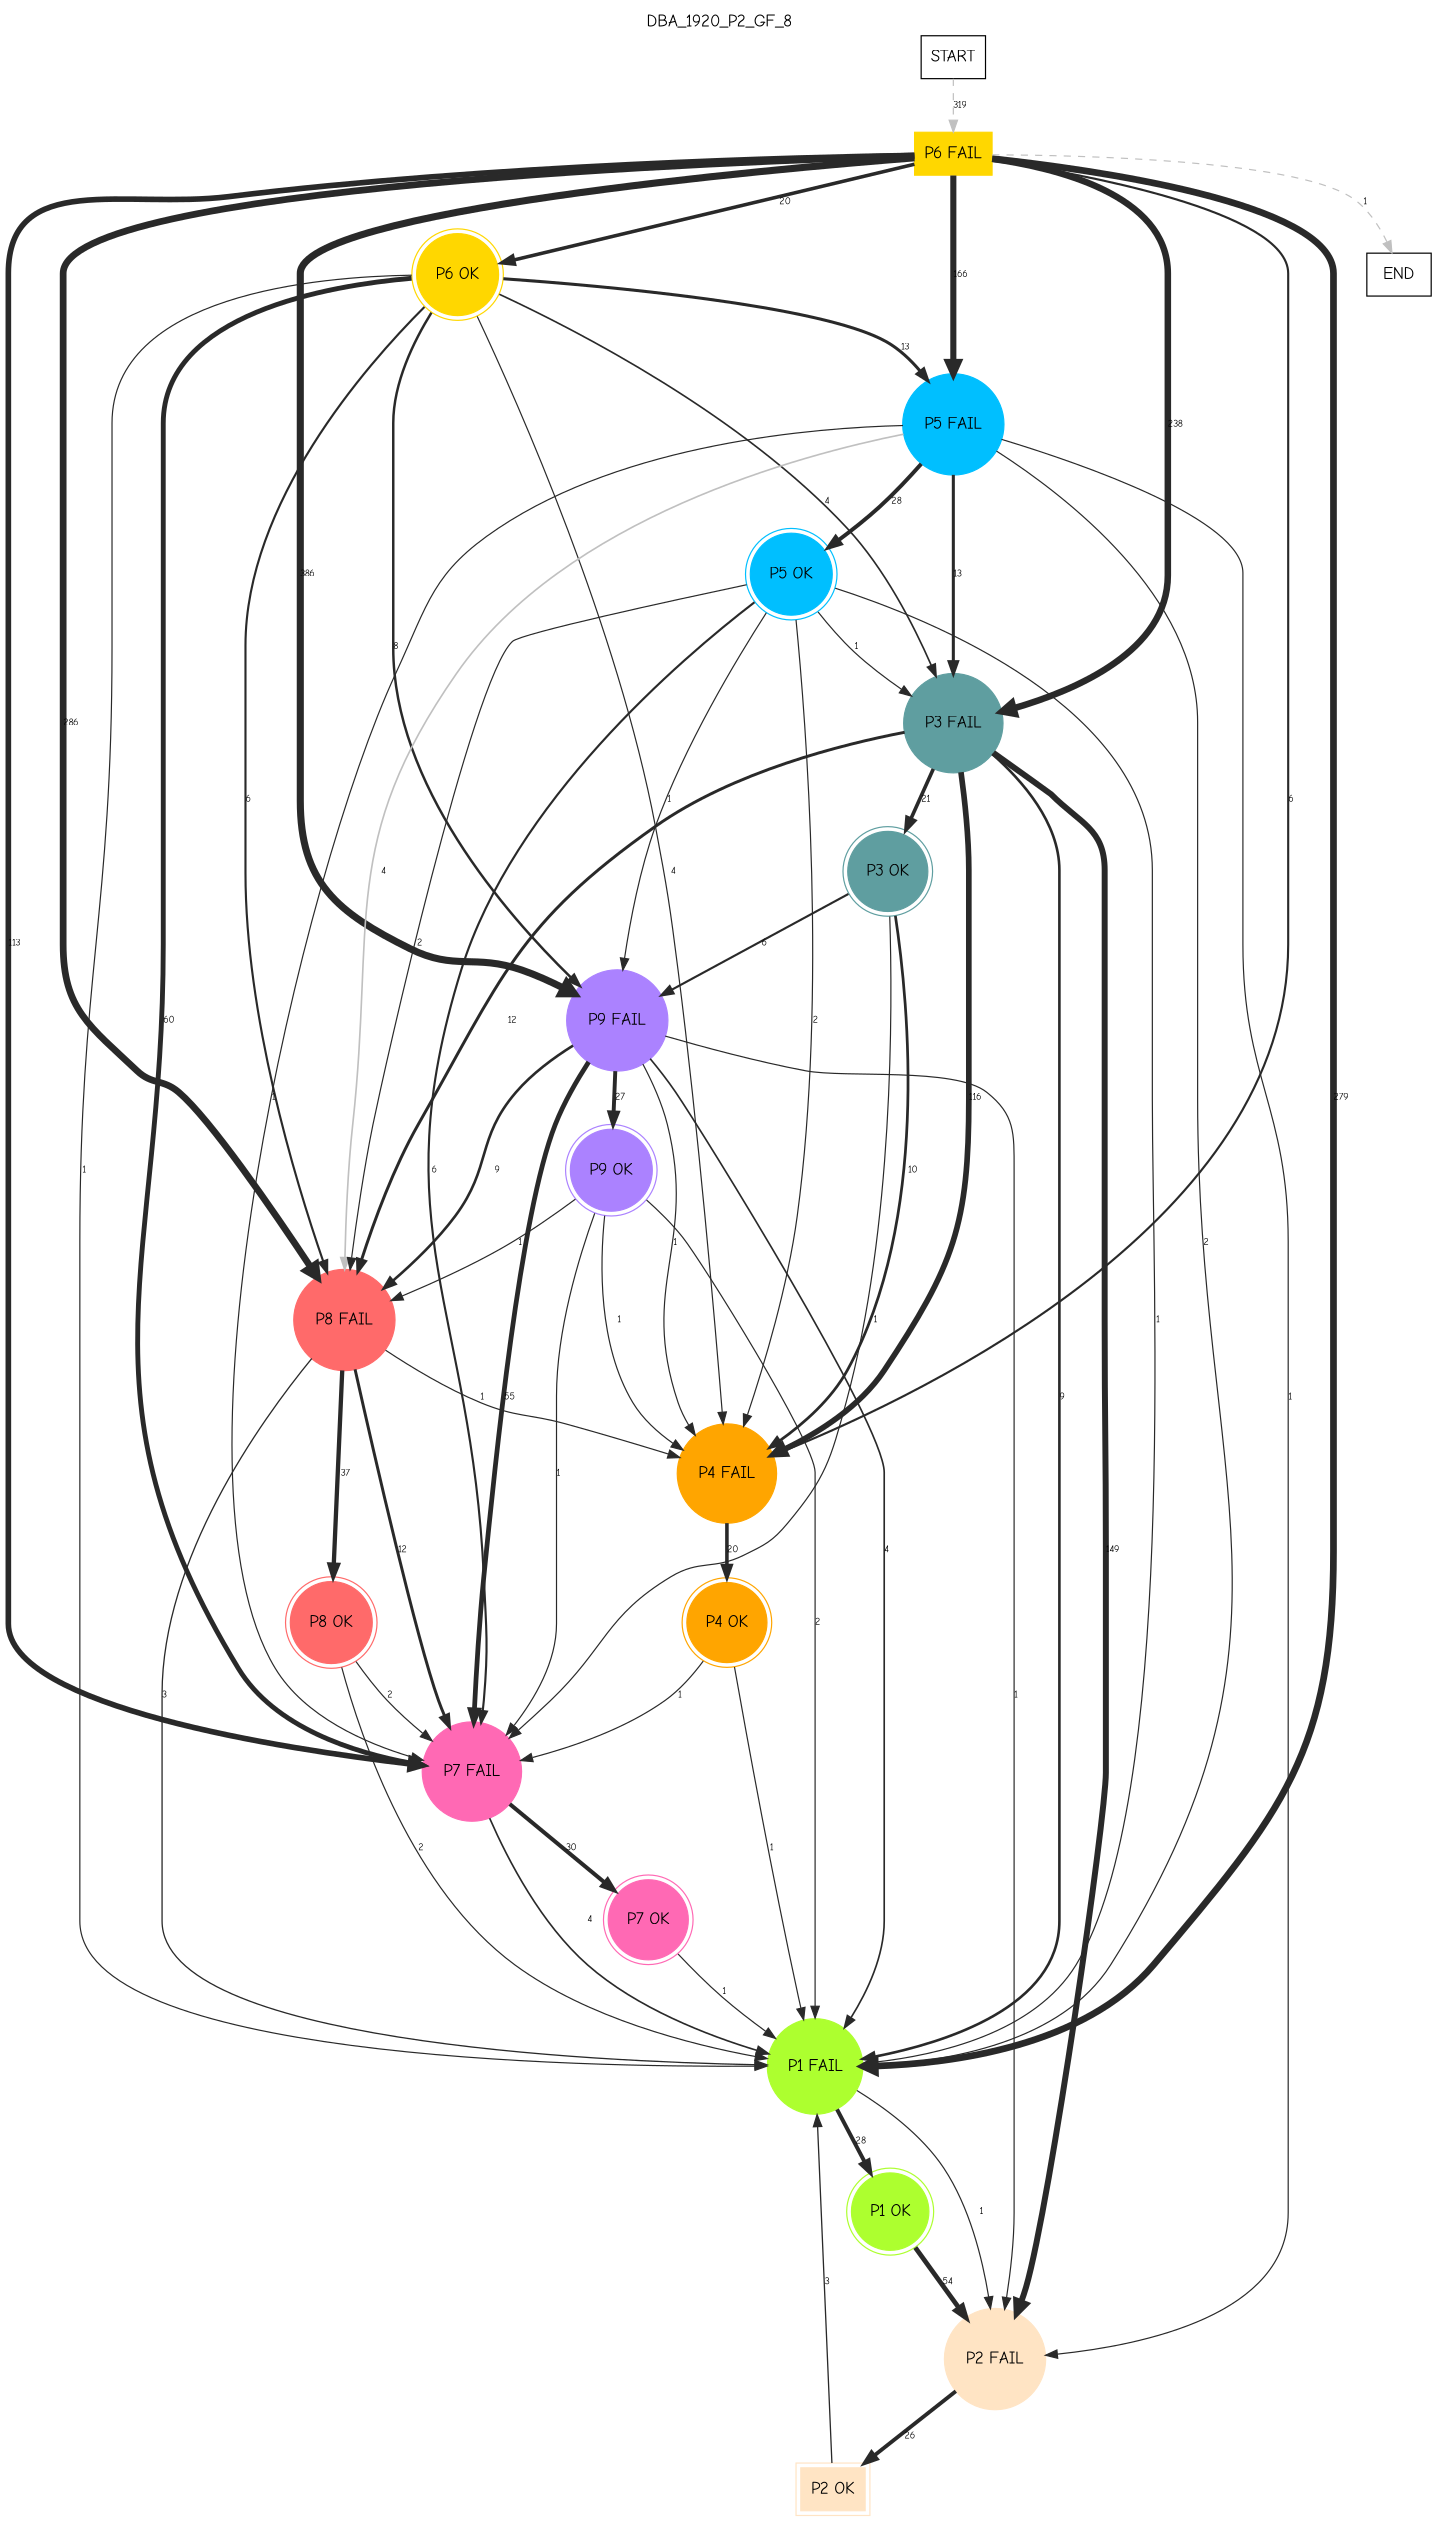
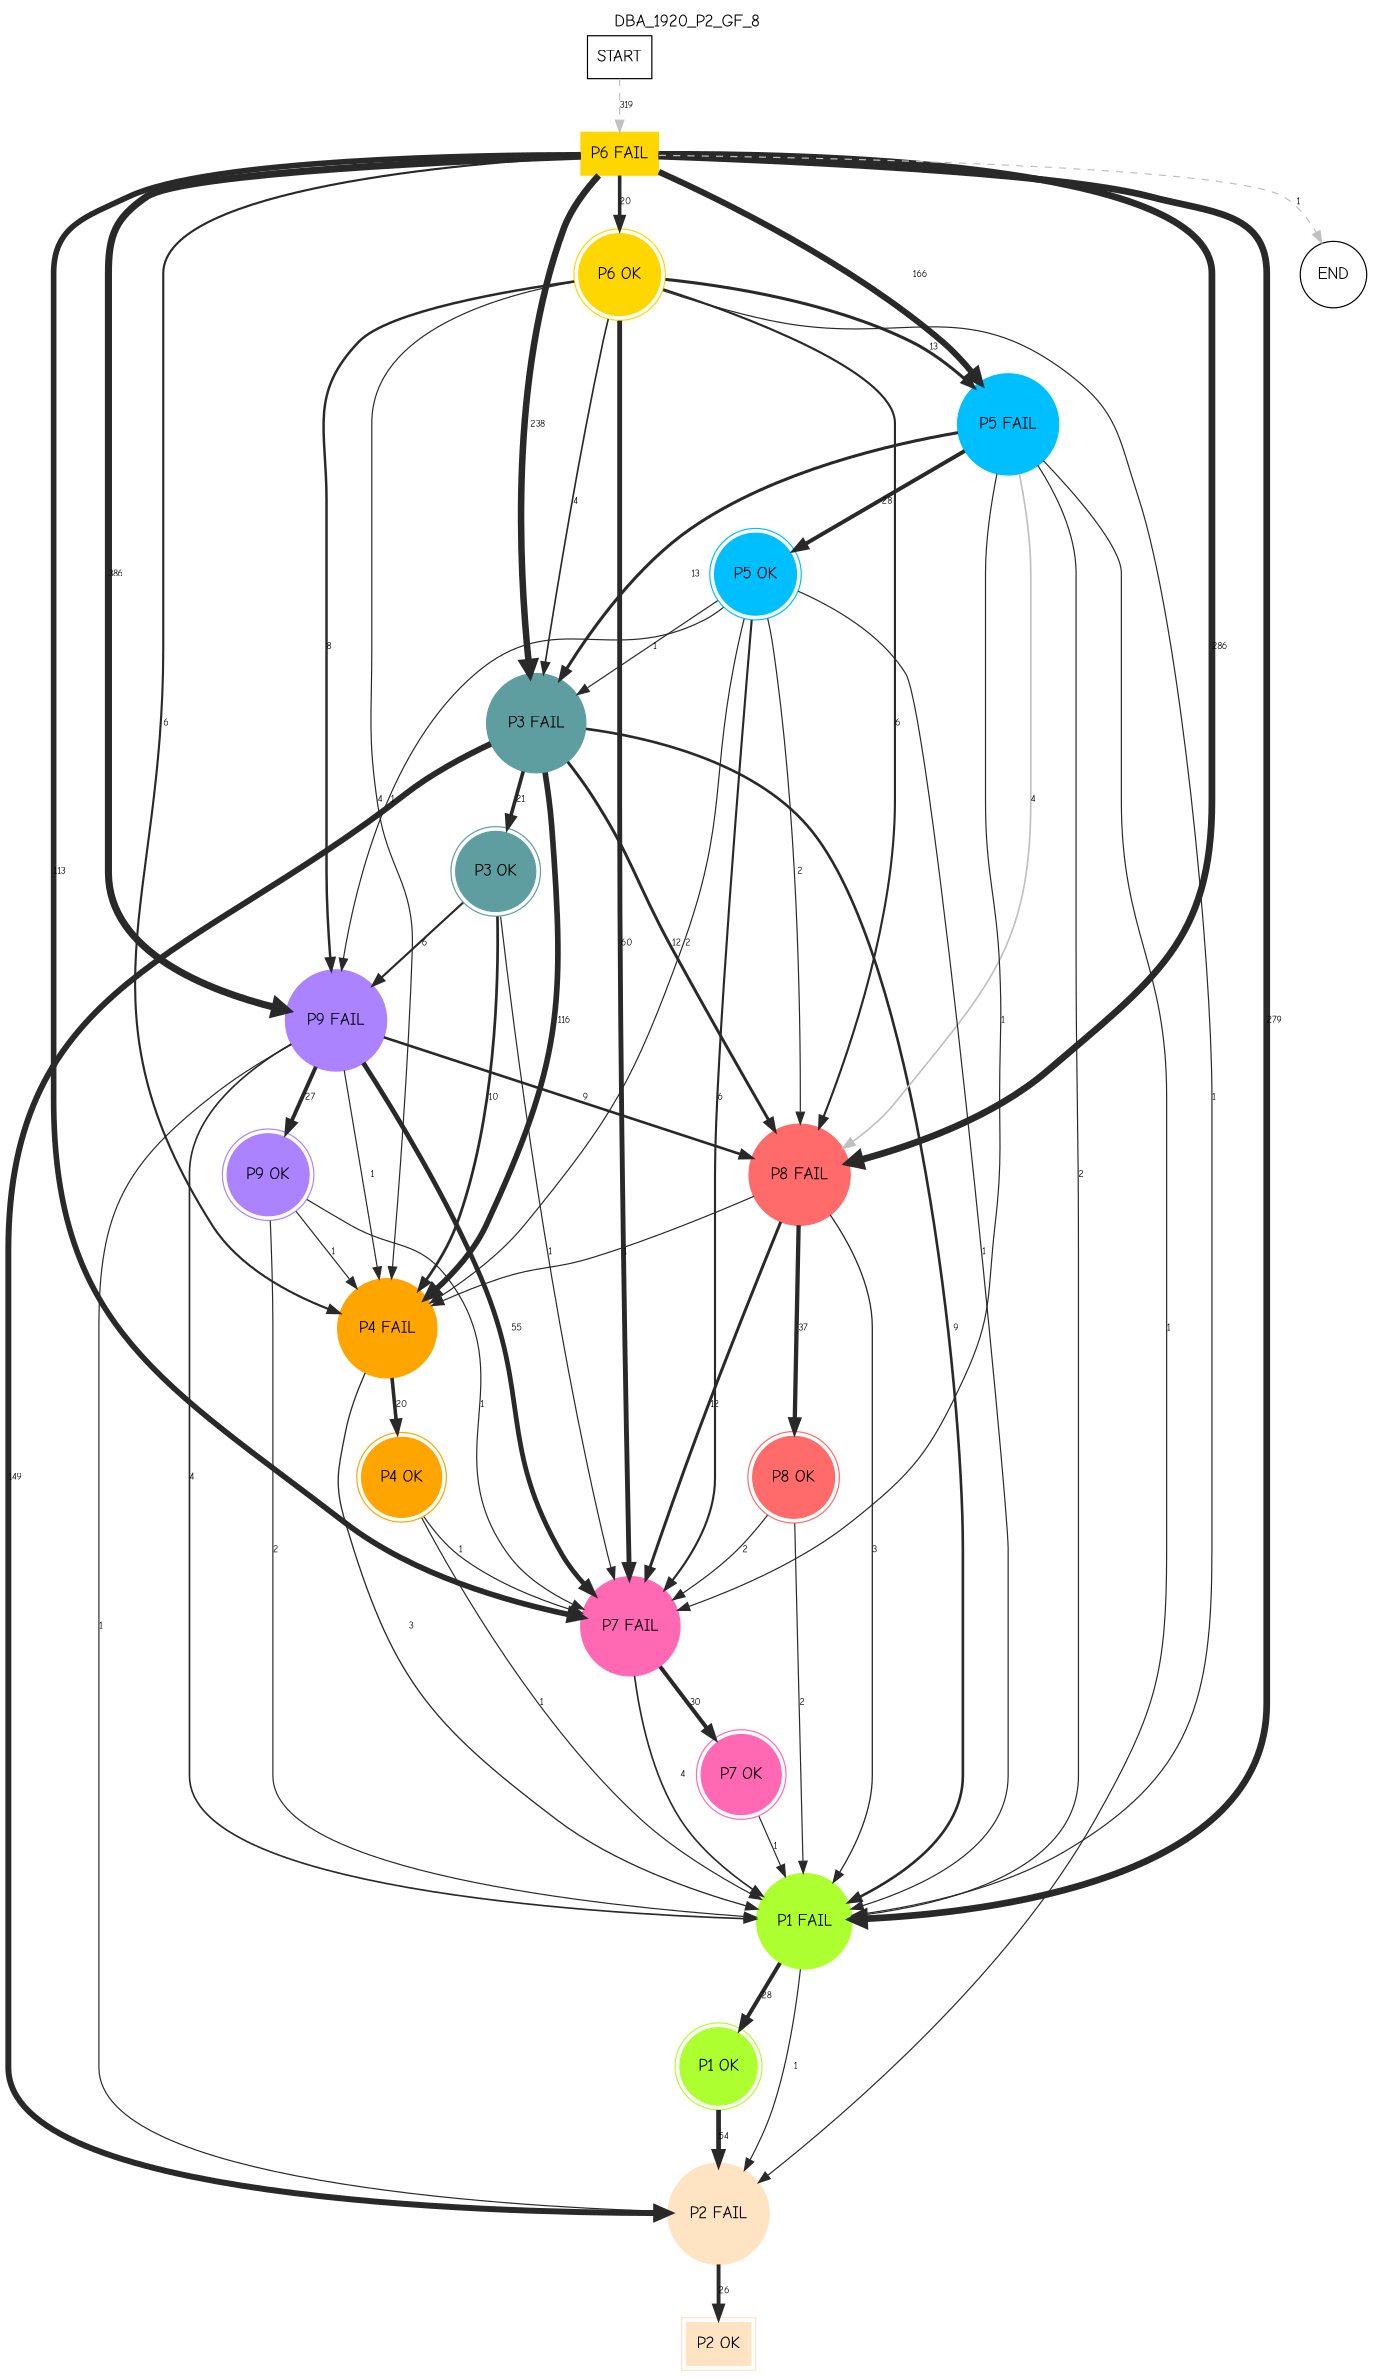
(1399, 275) -> (1333, 275)
(492, 1254) -> none
(825, 2295) -> (438, 1714)
